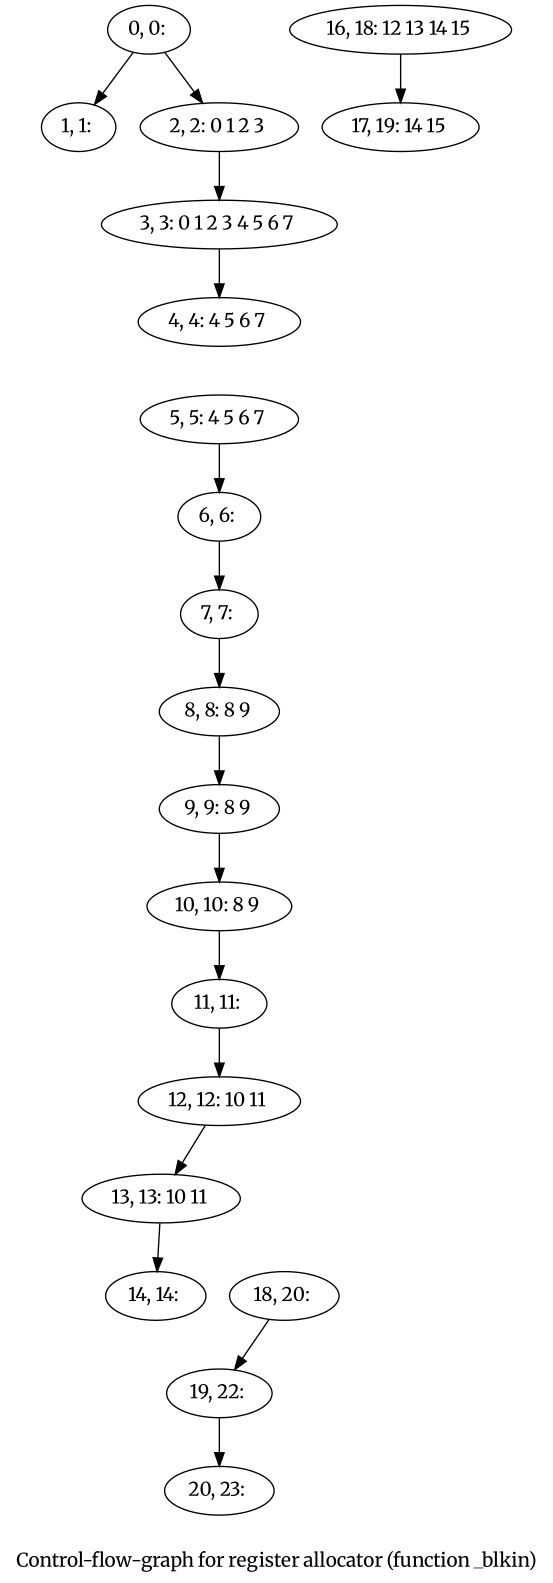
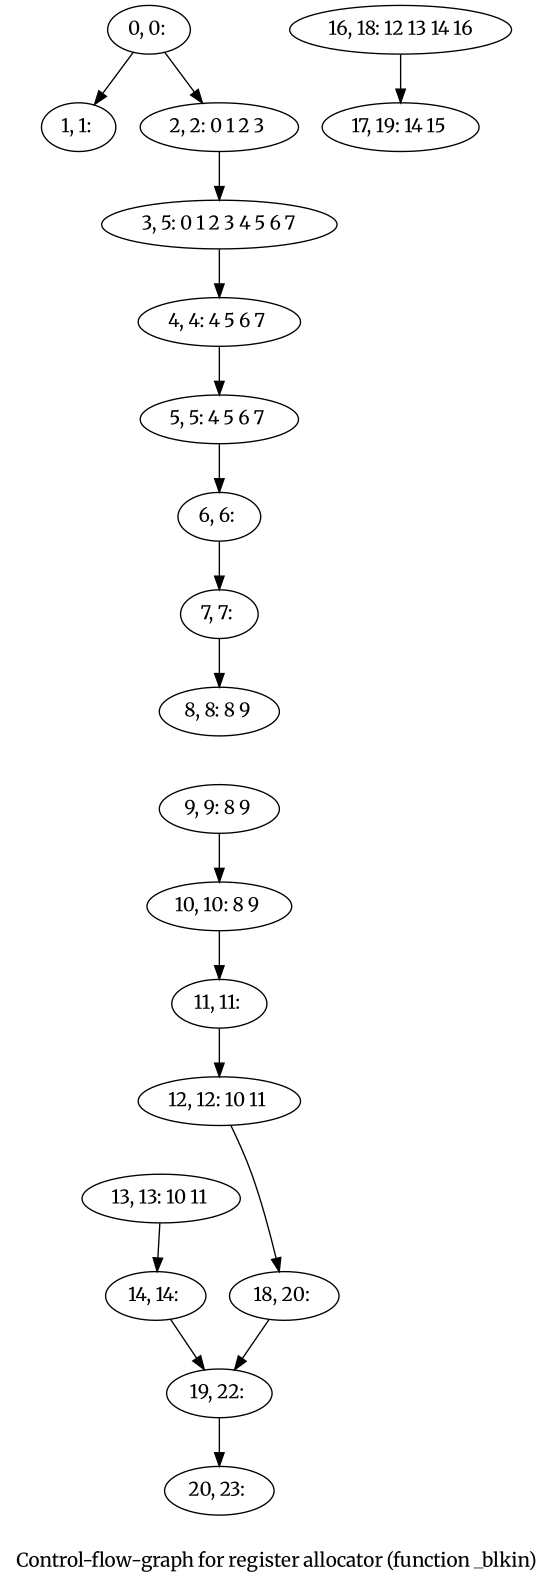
(401, 30) -> (401, 30)
(219, 225) -> (219, 225)
none -> (219, 364)
(219, 754) -> none
(194, 1144) -> (257, 1191)
none -> (184, 1339)
